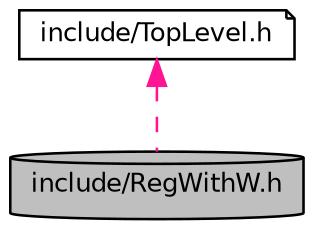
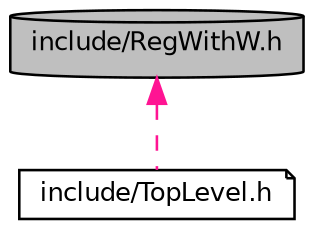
(157, 119) -> (157, 137)
